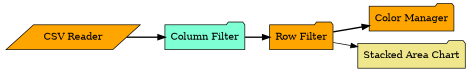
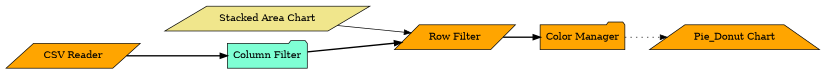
(301, 37) -> (455, 37)
none -> (734, 37)
(342, 44) -> (371, 29)
(412, 56) -> (267, 19)
